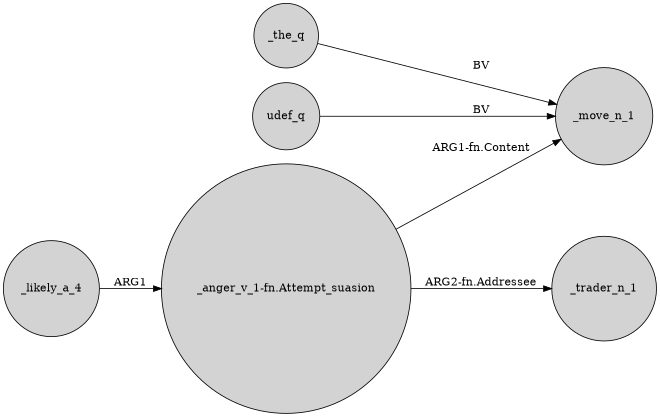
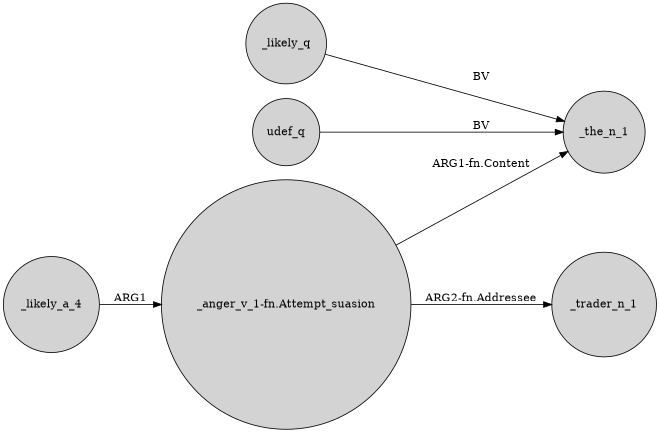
(286, 36) -> (286, 44)
(604, 116) -> (604, 132)
